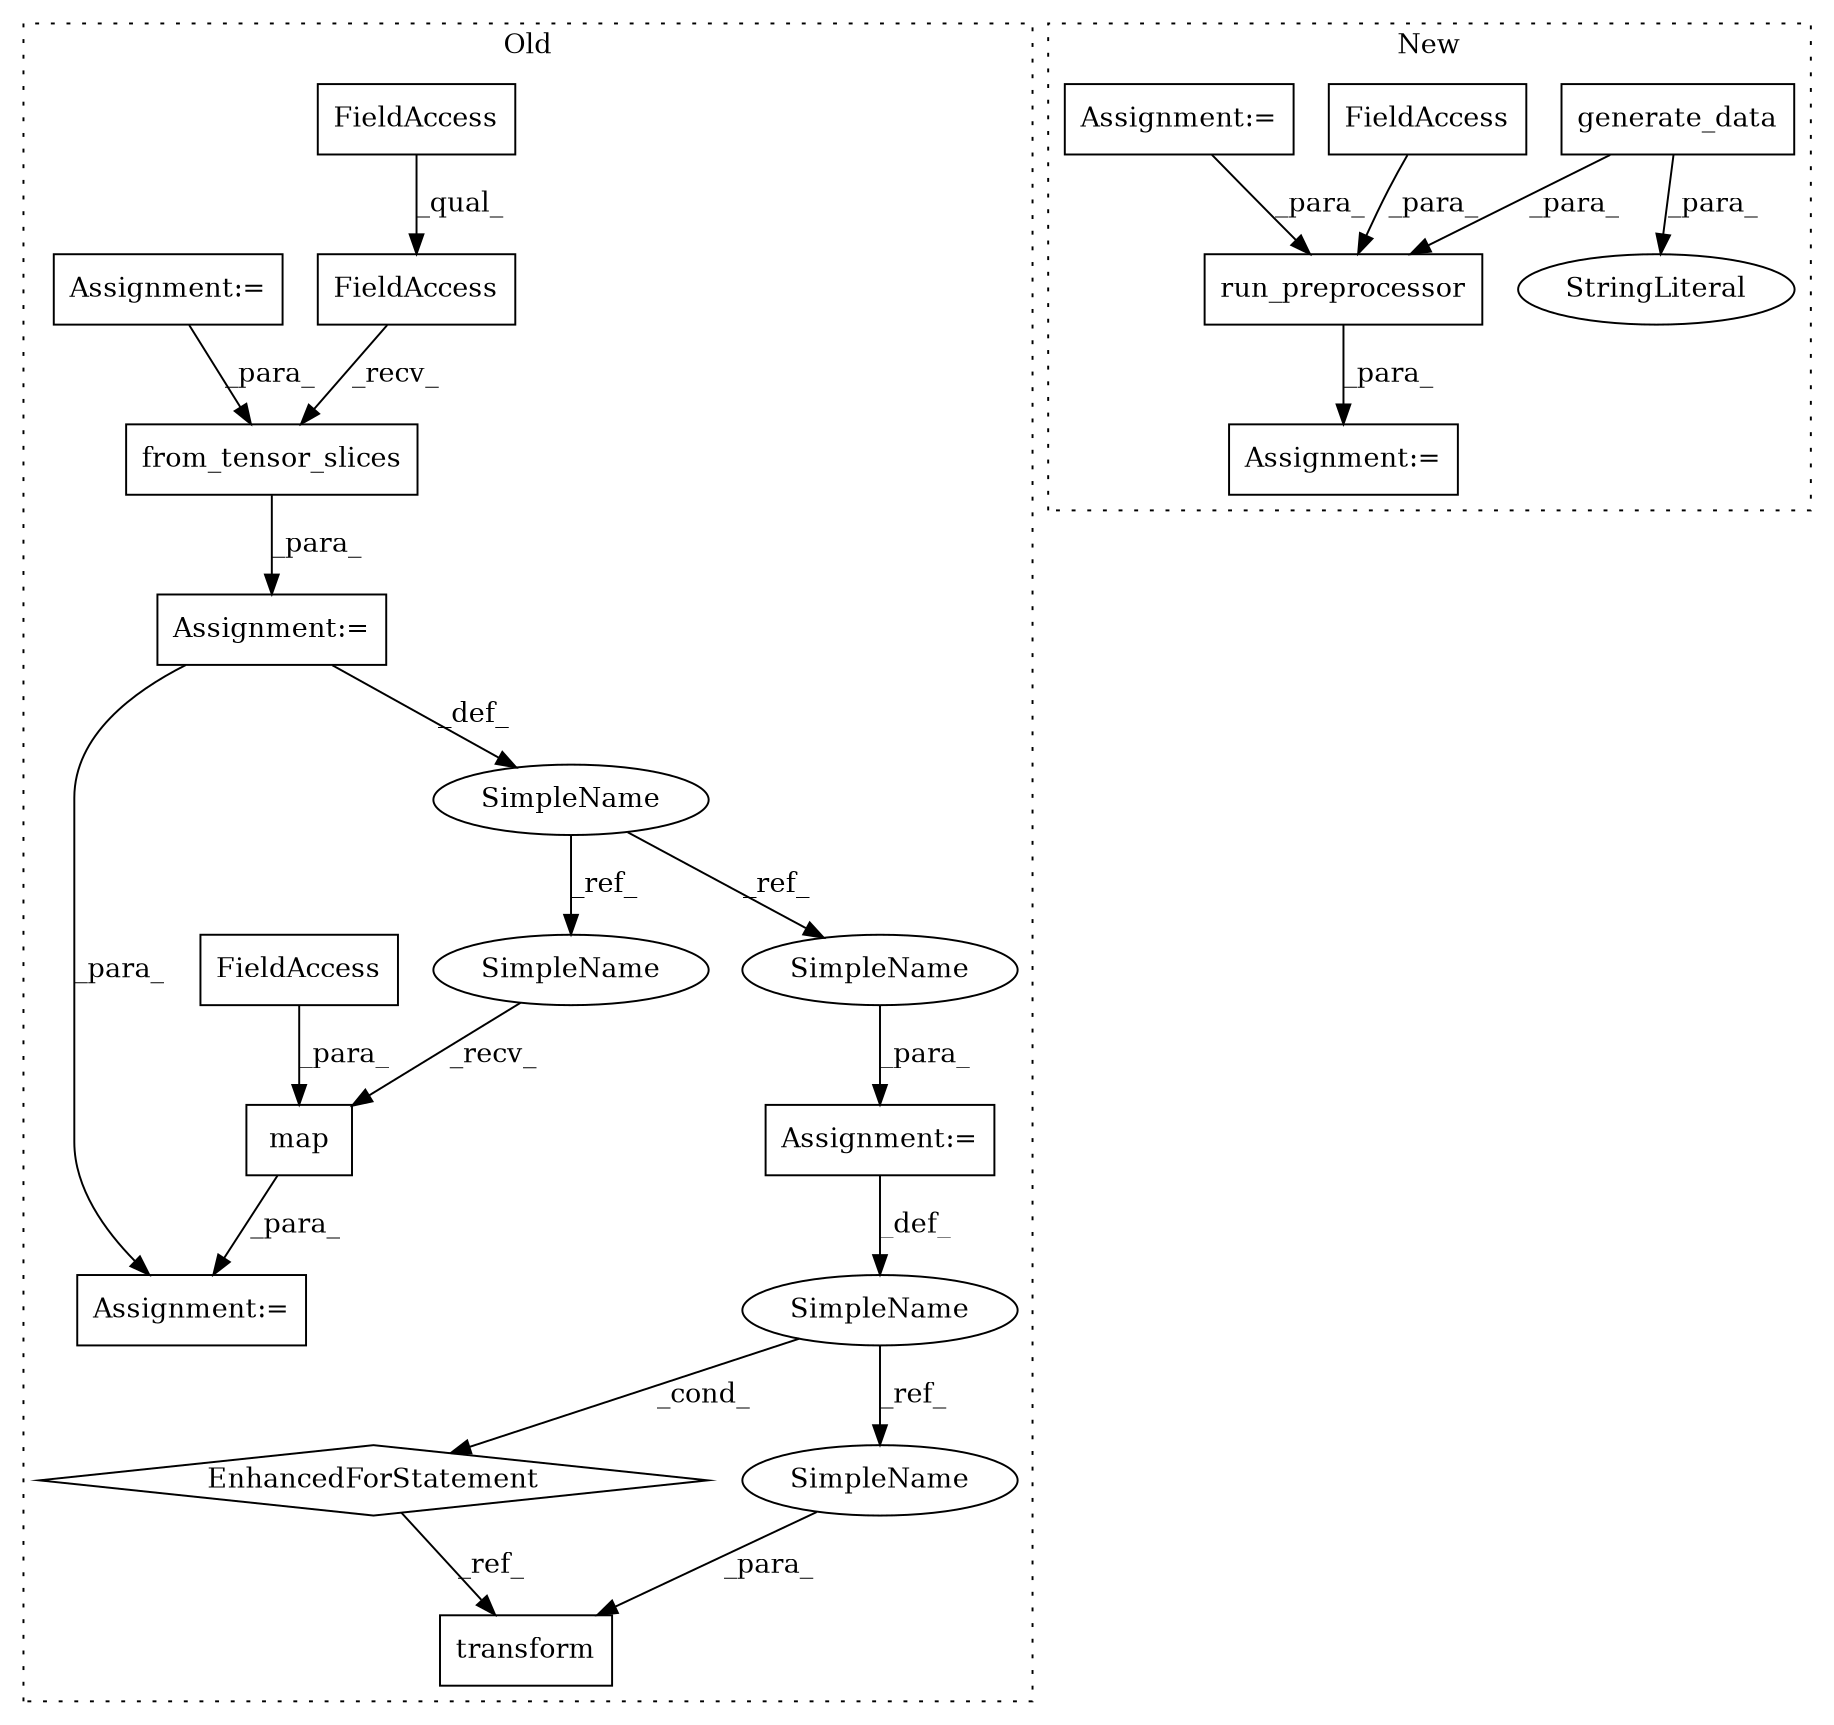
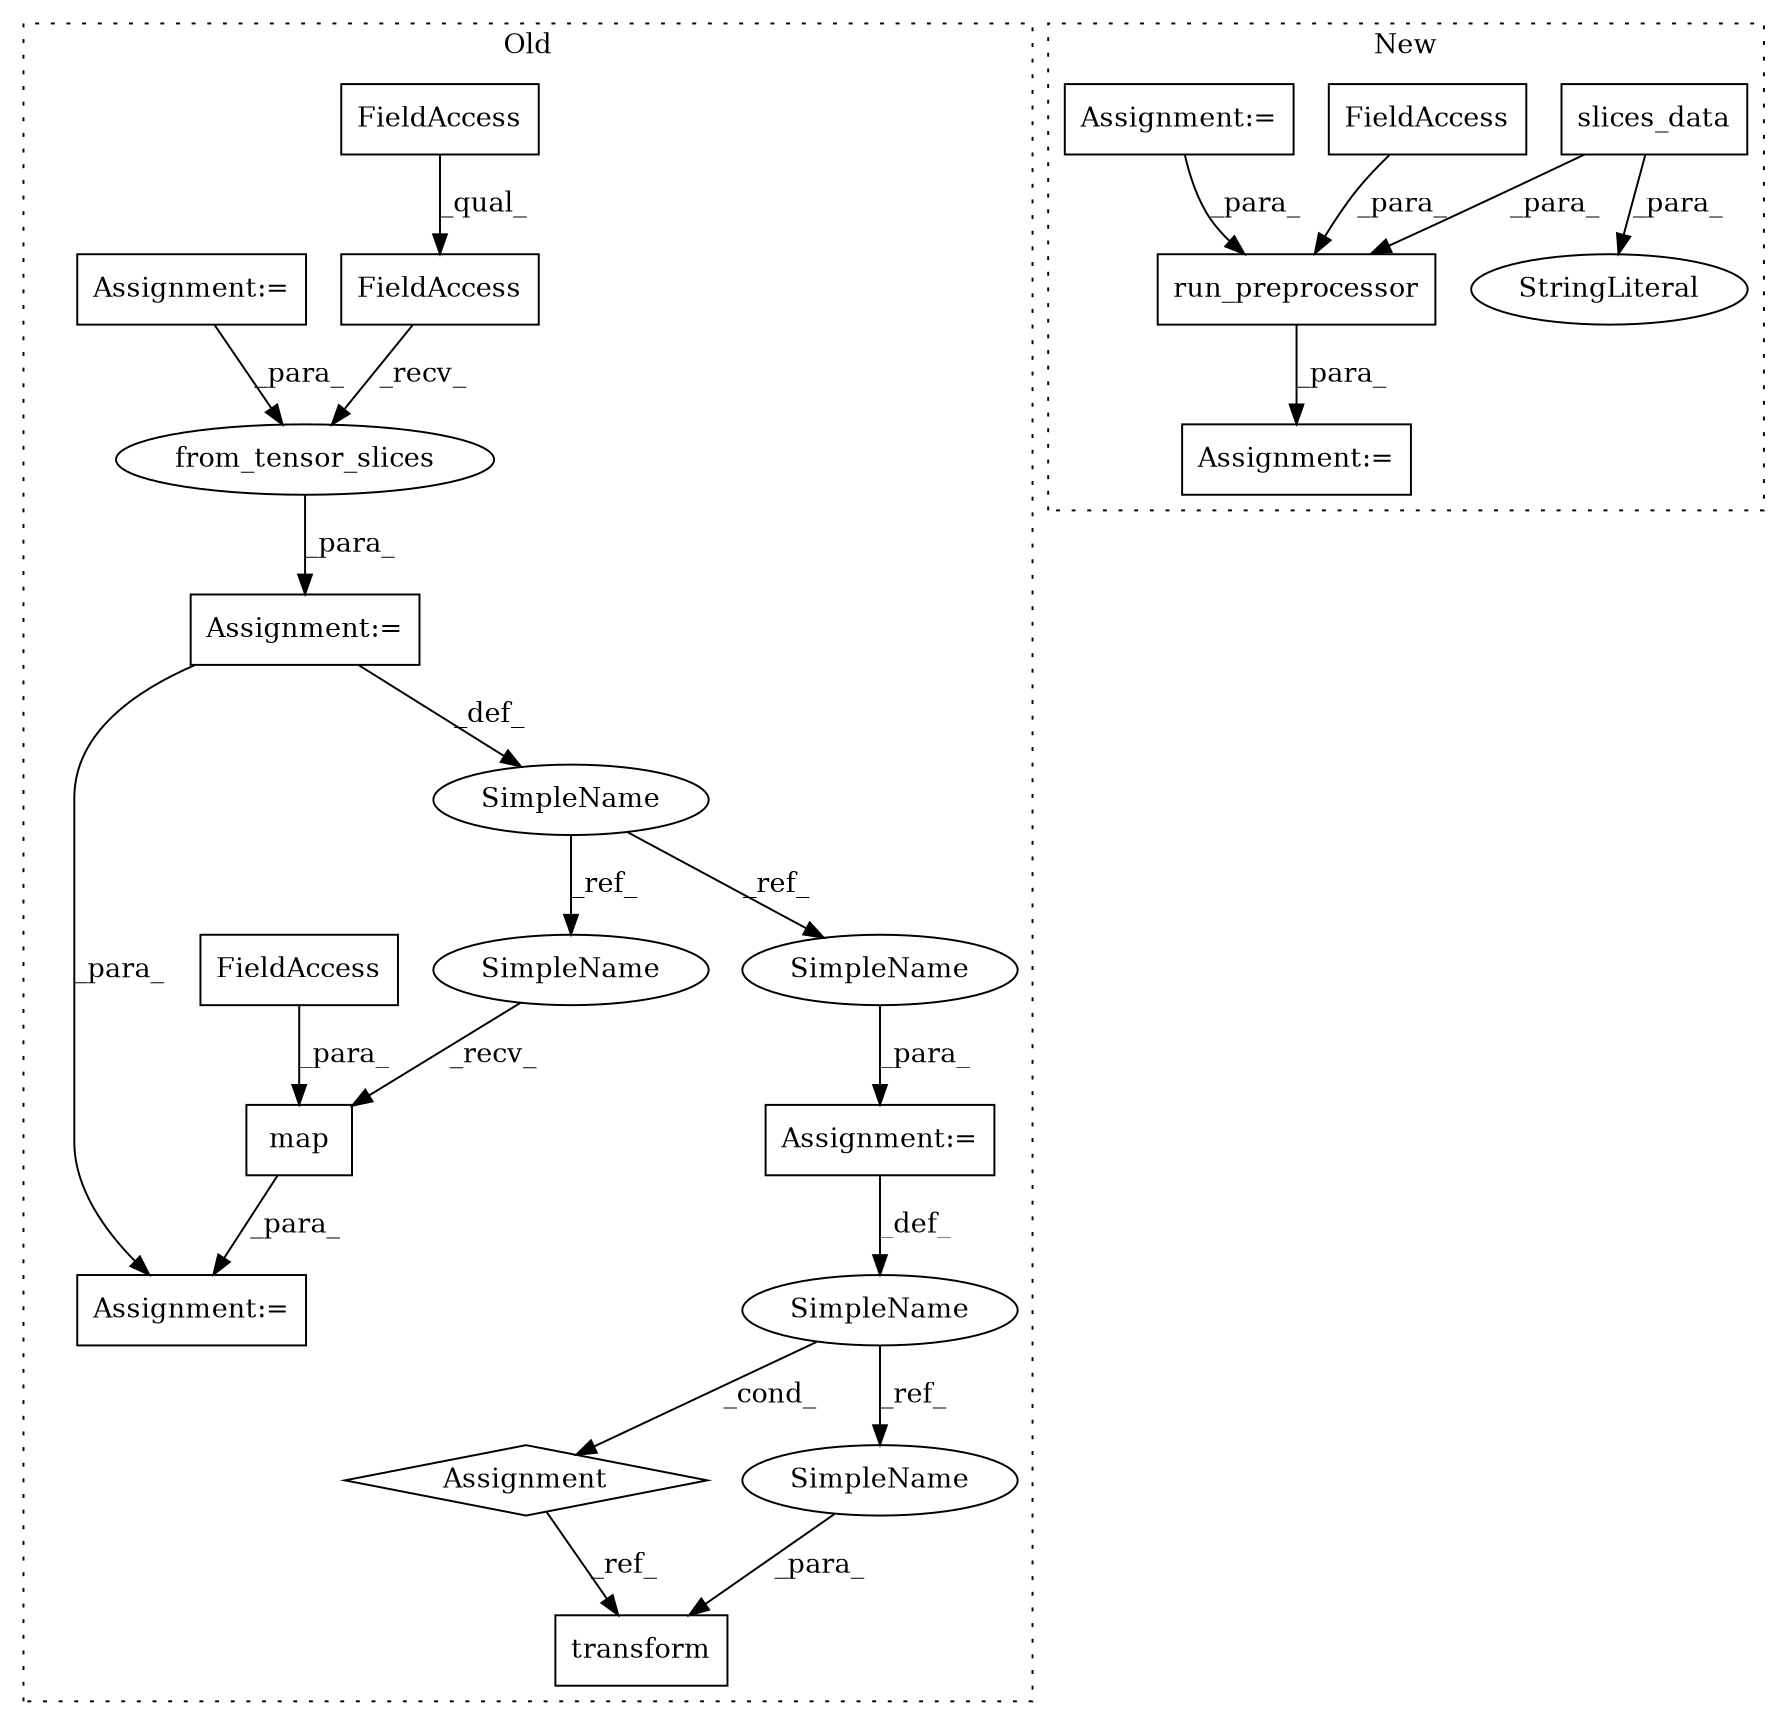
(1678, 119) -> (1654, 119)
(272, 460) -> (305, 460)
(374, 1480) -> (526, 1480)
